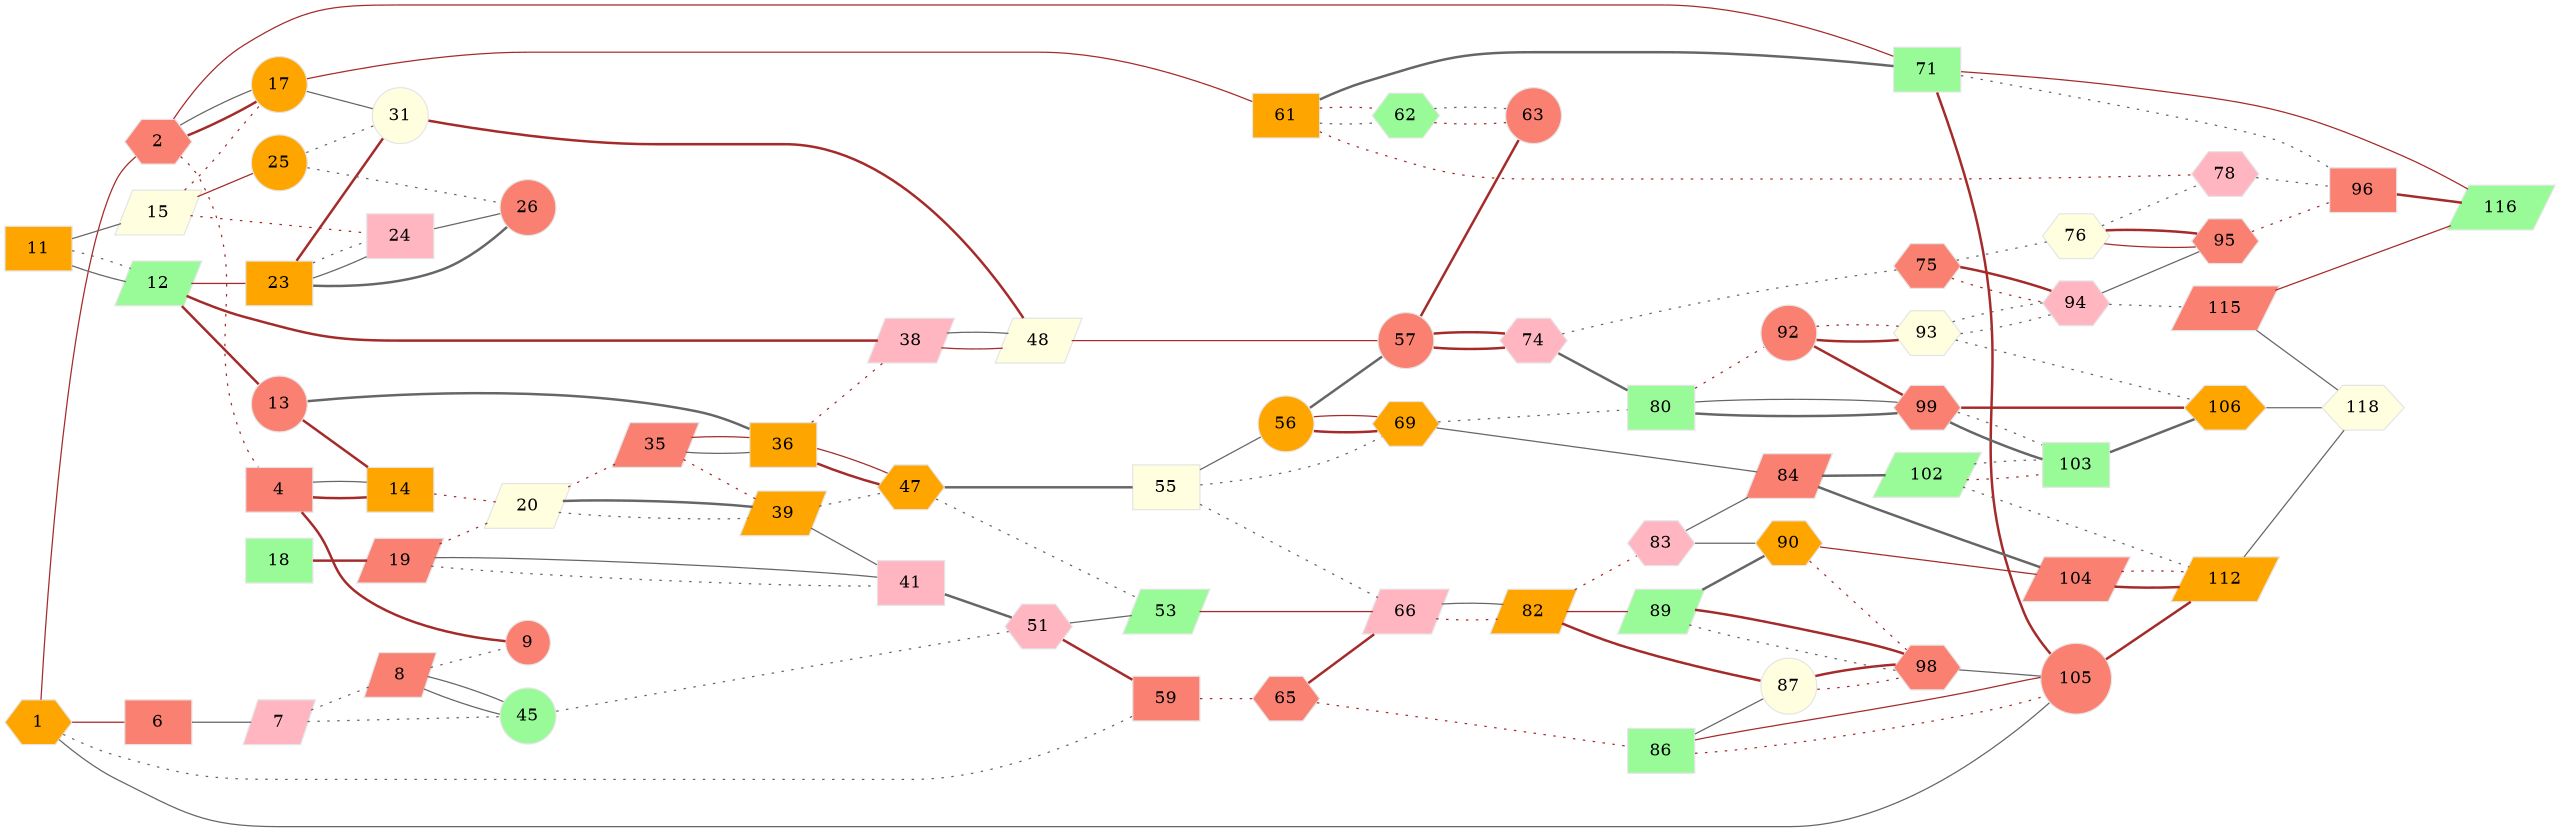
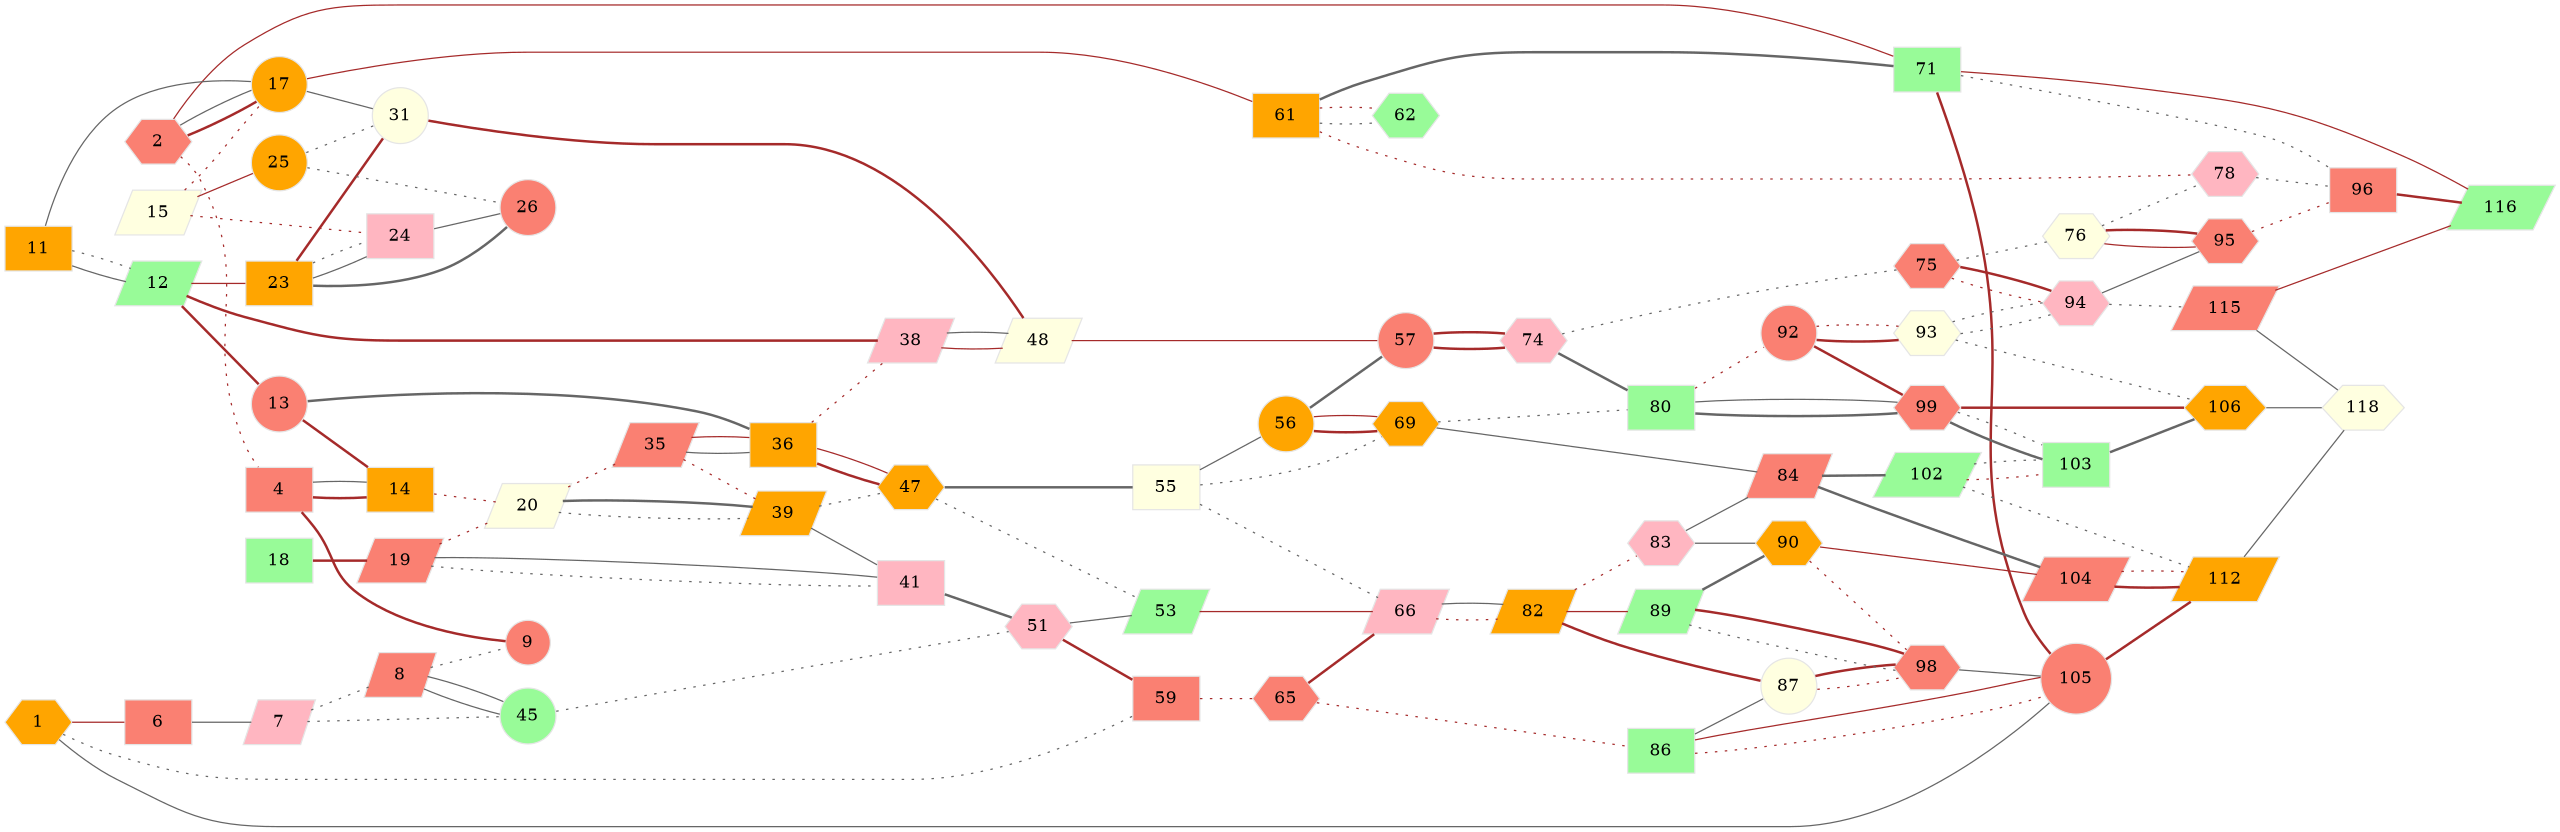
(1534, 116) -> none
(89, 233) -> (116, 108)
(65, 422) -> none
